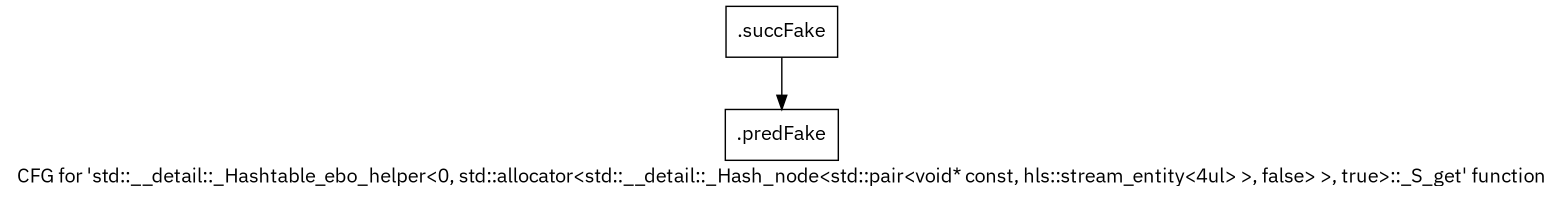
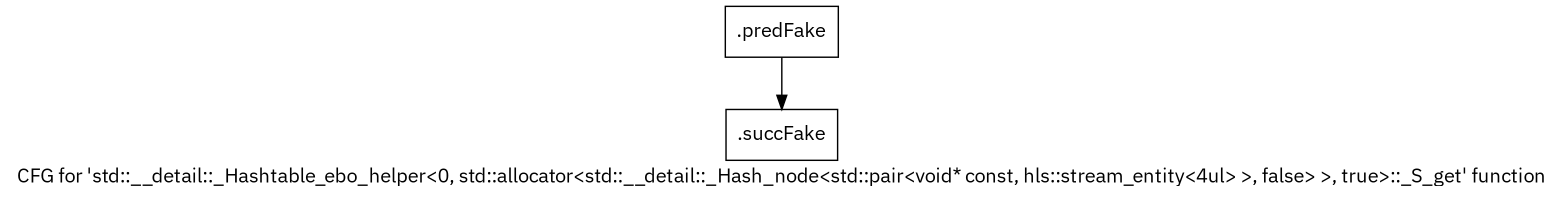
(782, 76) -> (782, 76)
